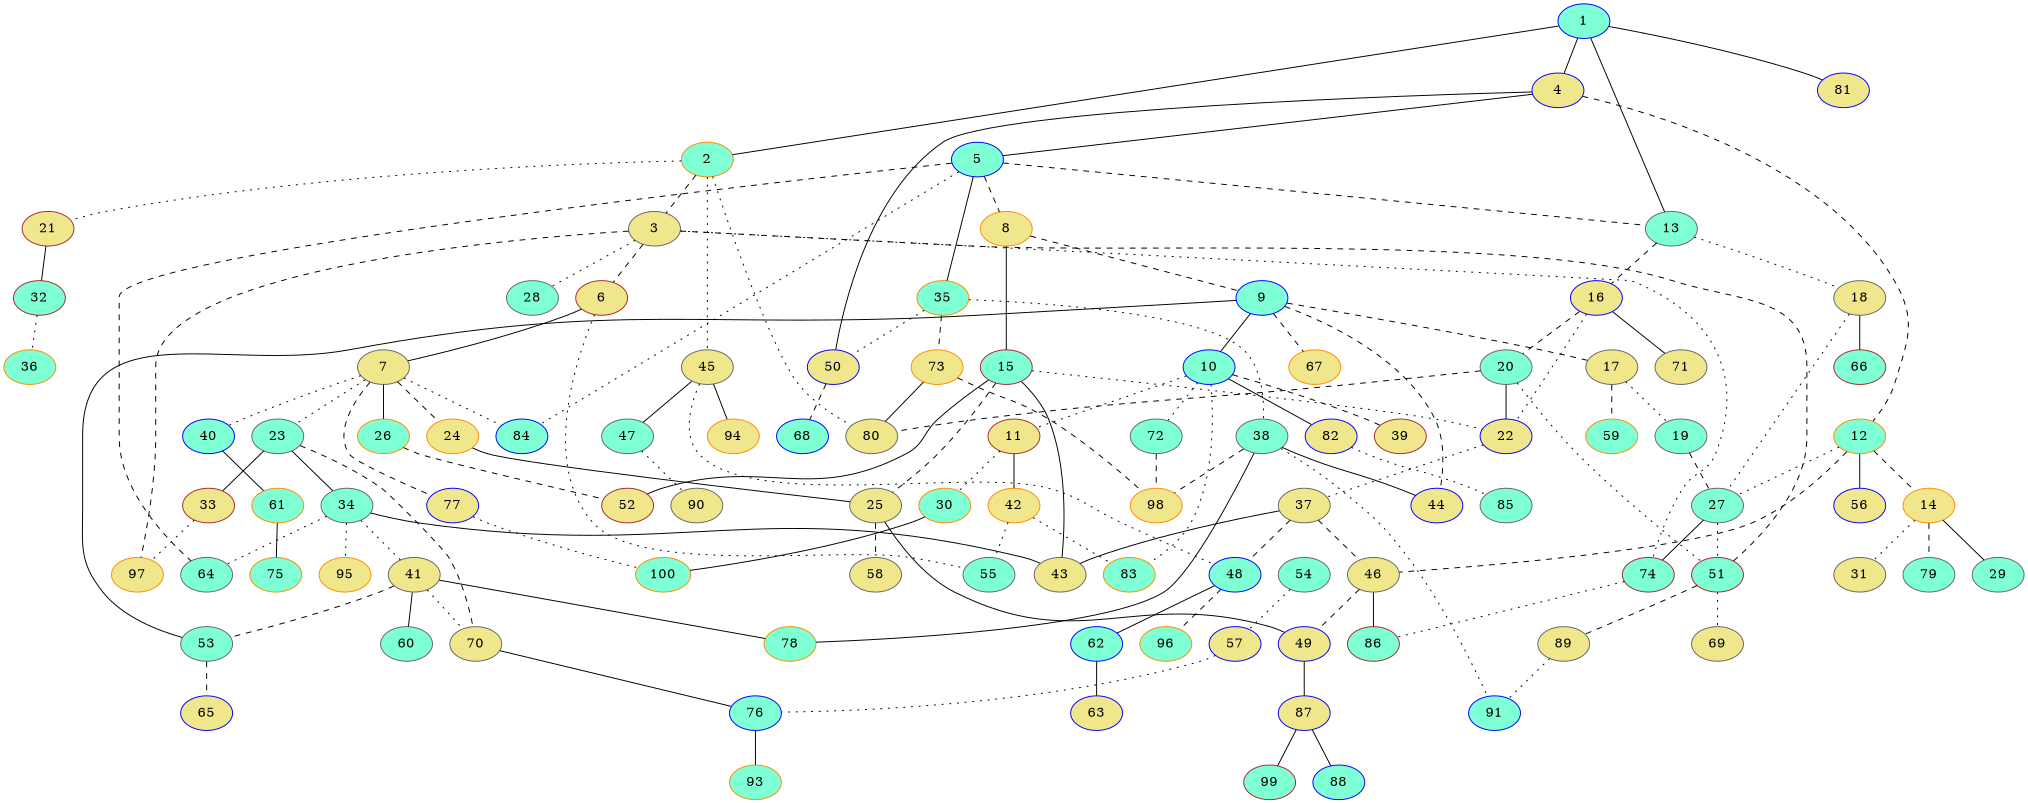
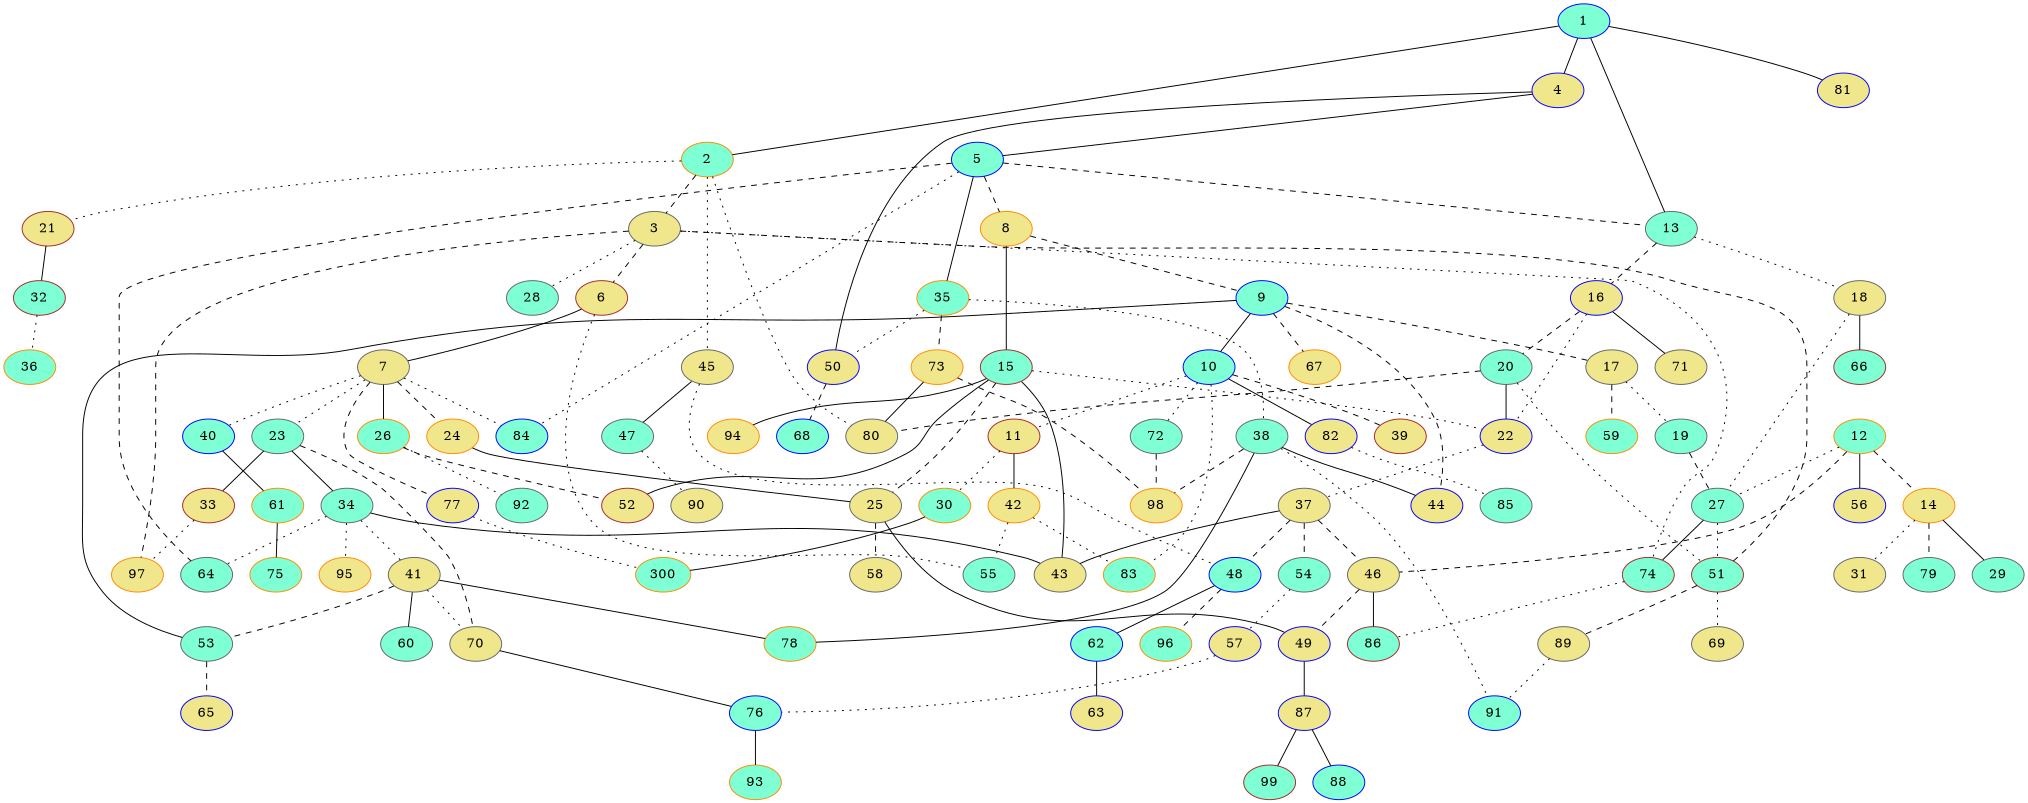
(1820, 200) -> none
(720, 402) -> (870, 402)
none -> (522, 506)
none -> (1304, 540)
(663, 575) -> (663, 575)
